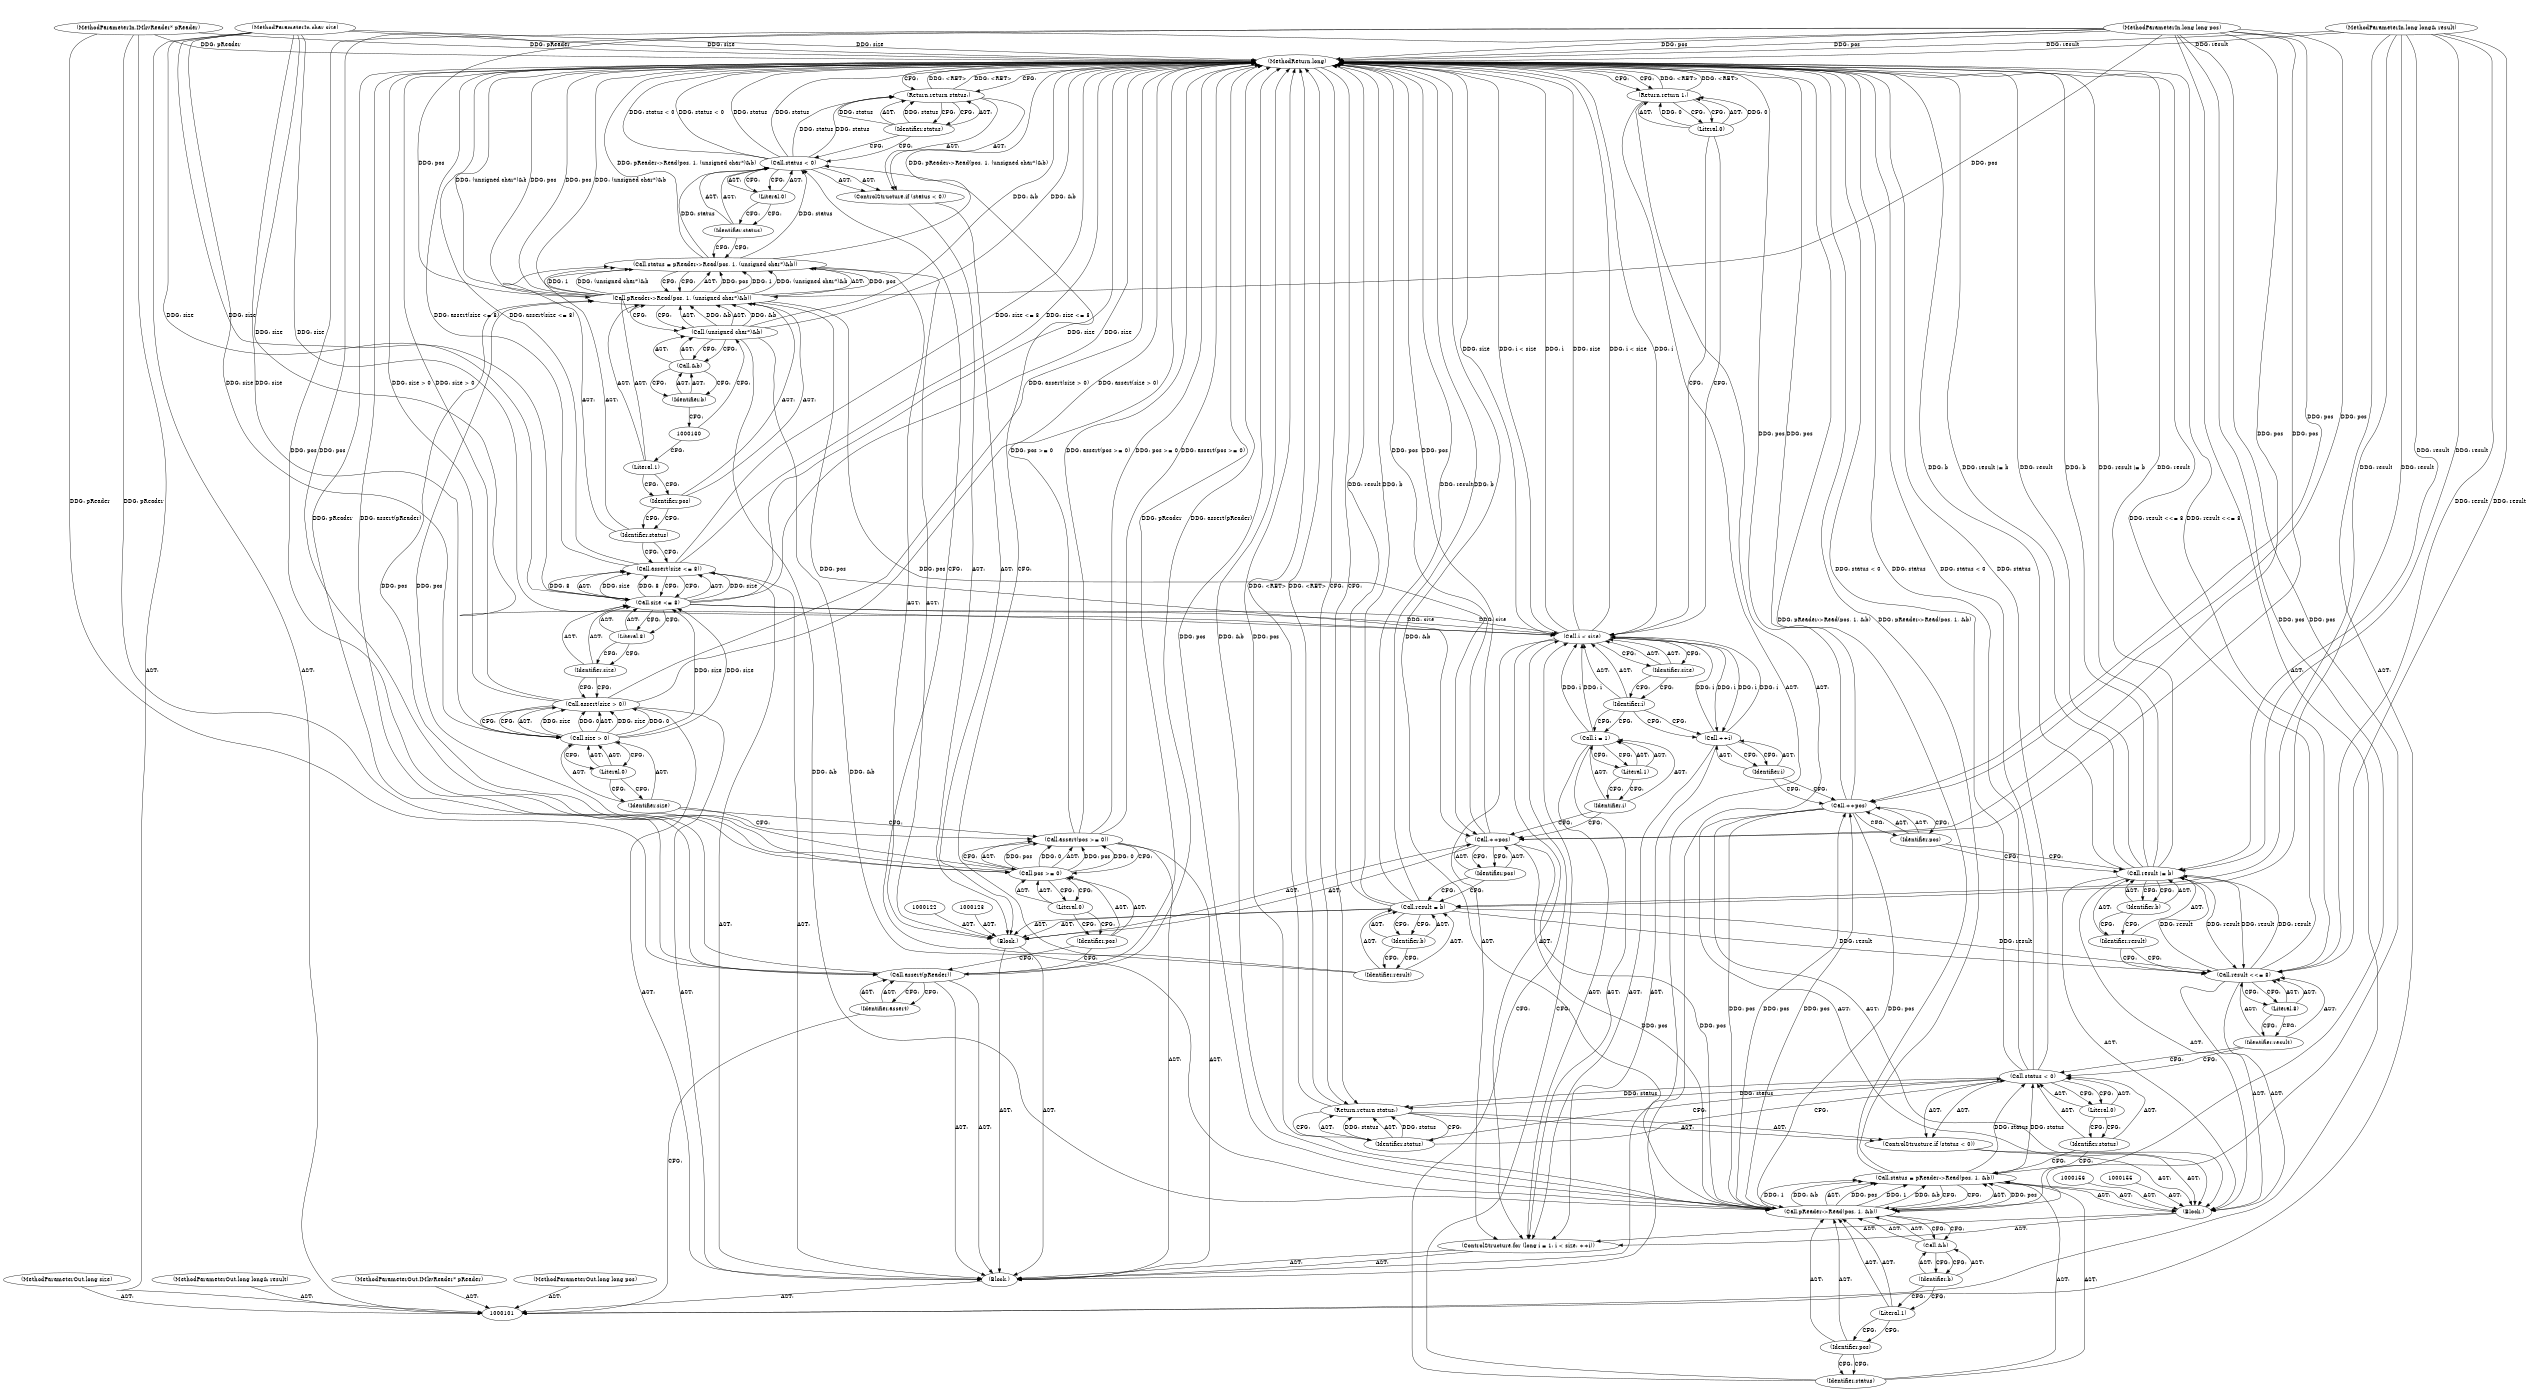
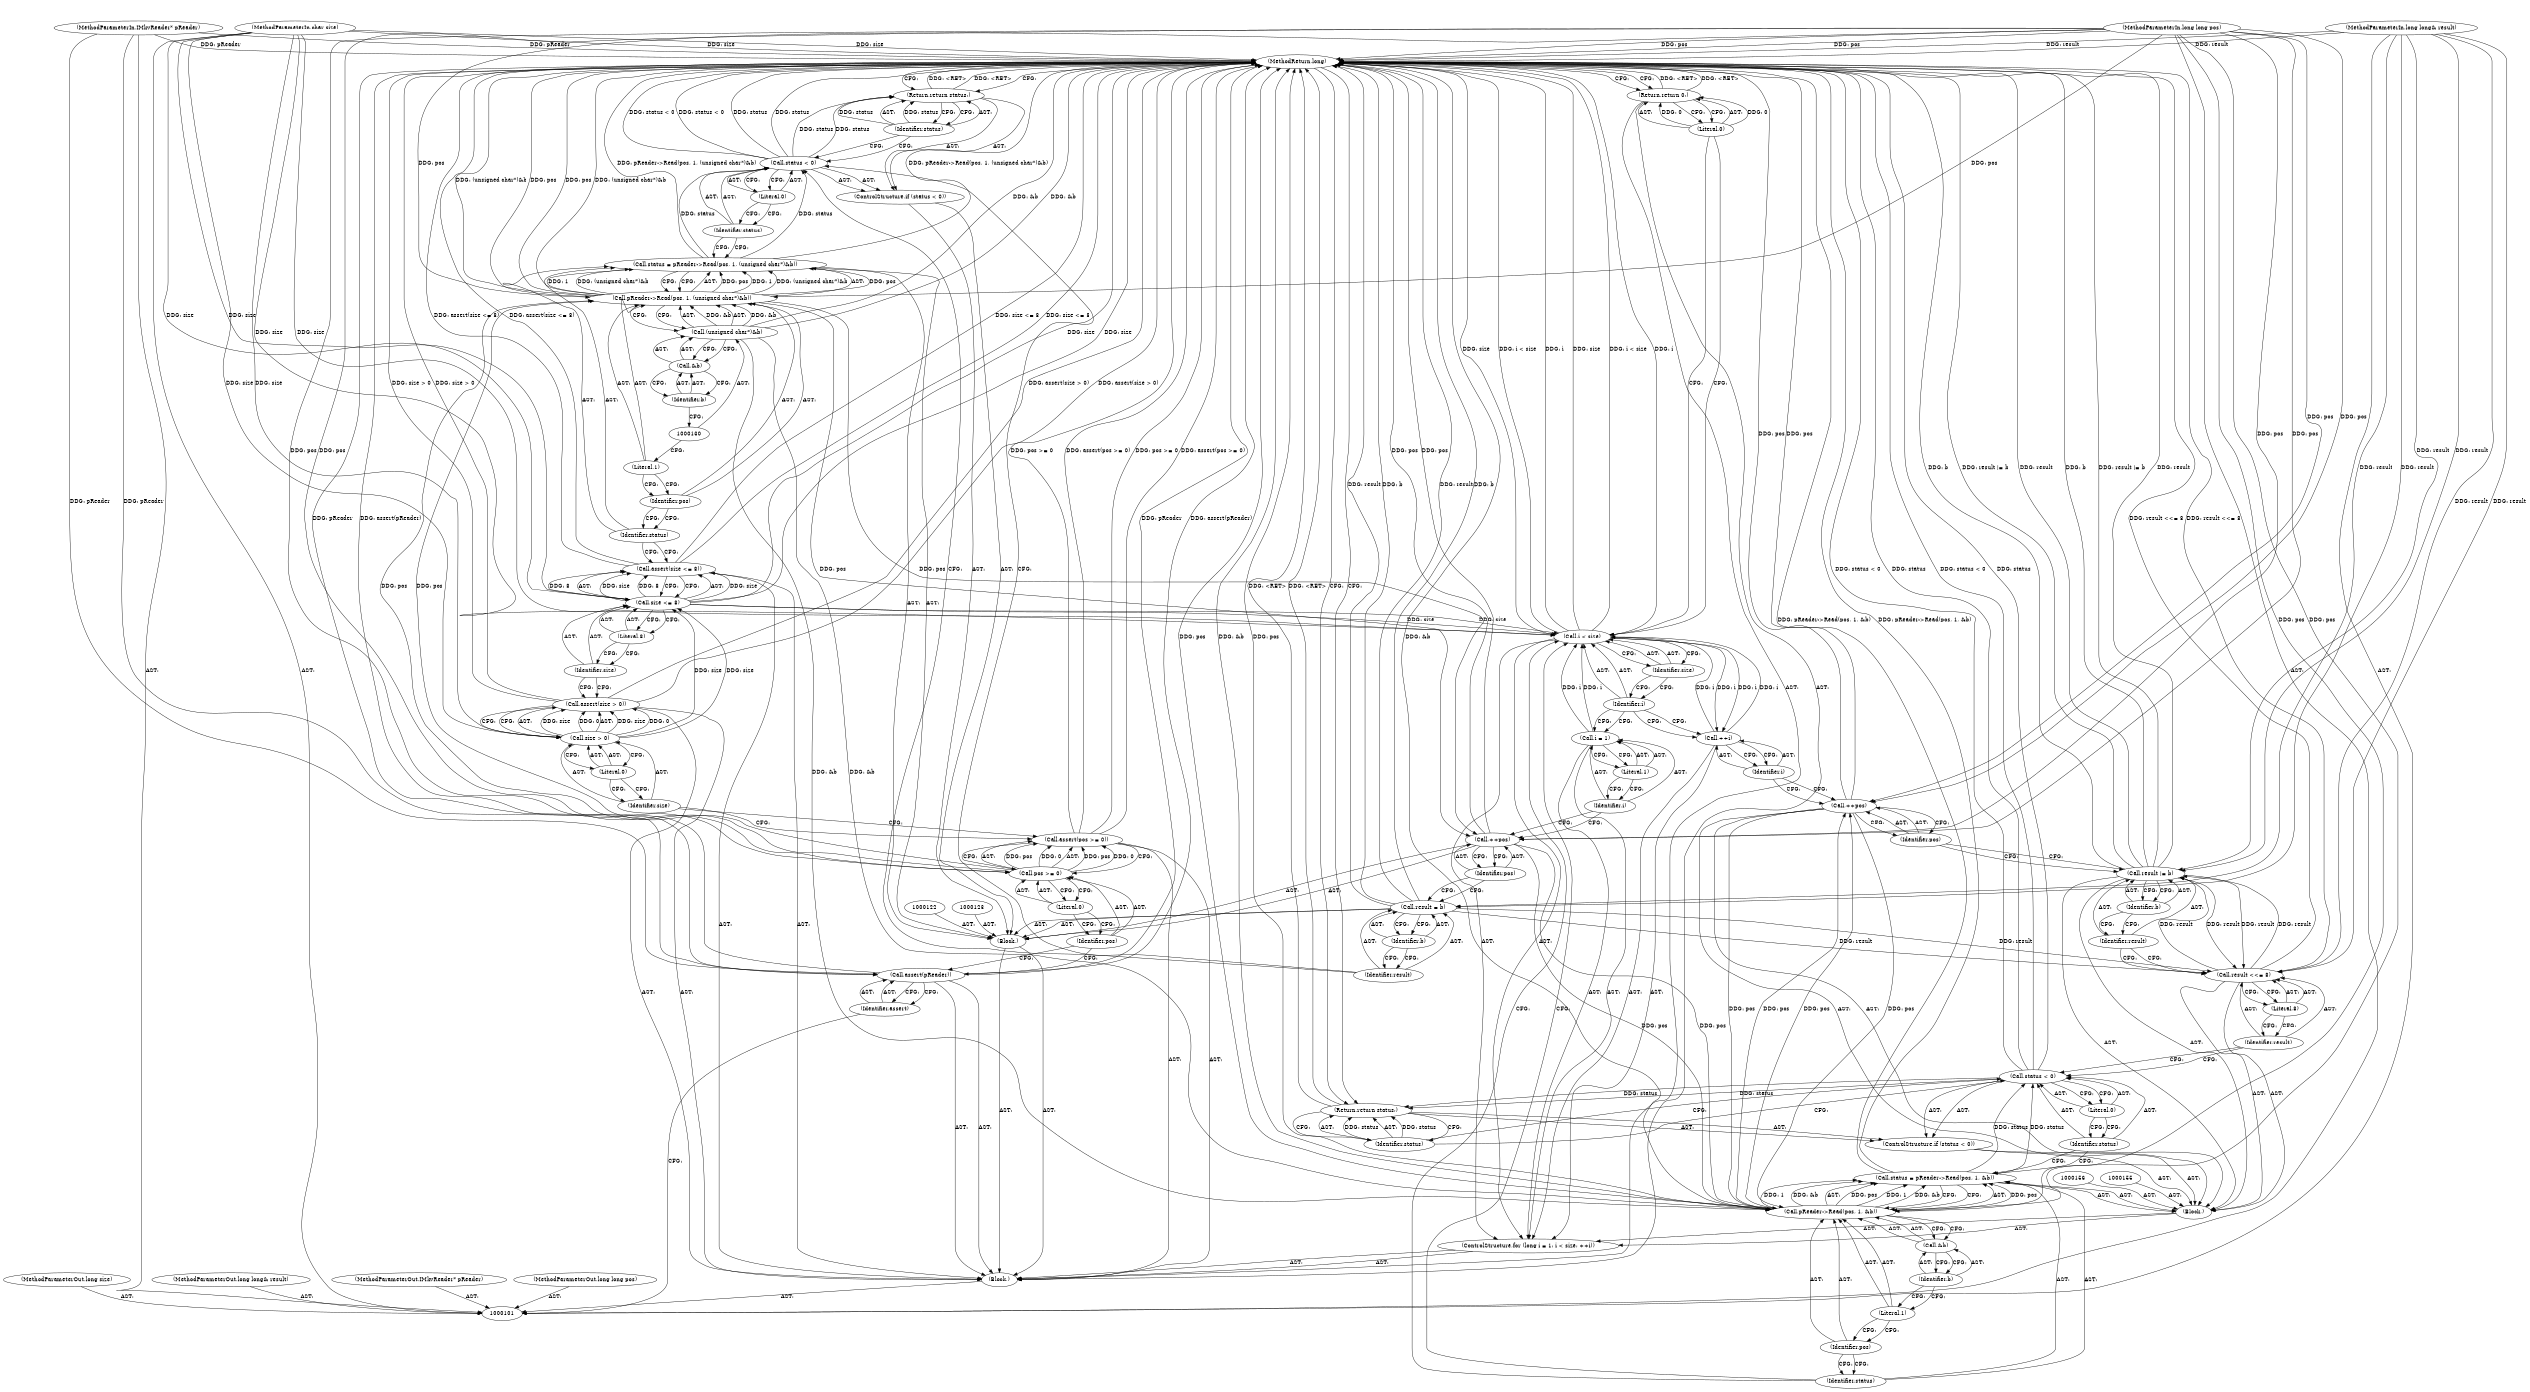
(1664, 96) -> (1664, 96)
(744, 383) -> (744, 383)
